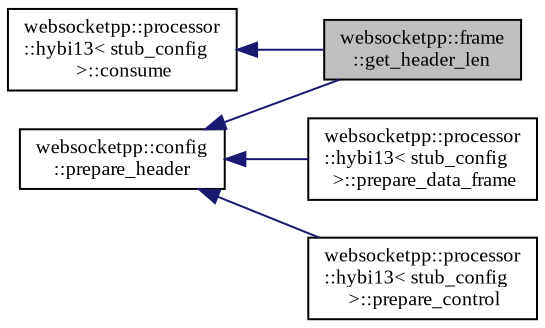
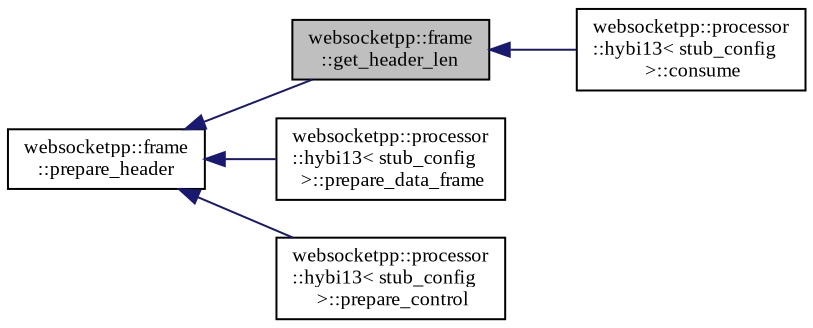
(290, 50) -> (543, 50)
(122, 159) -> (106, 159)
